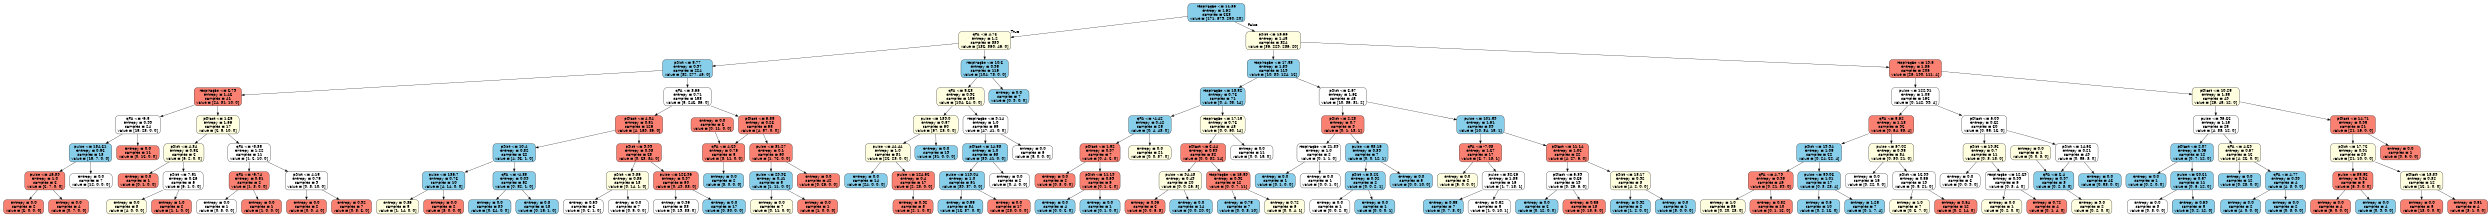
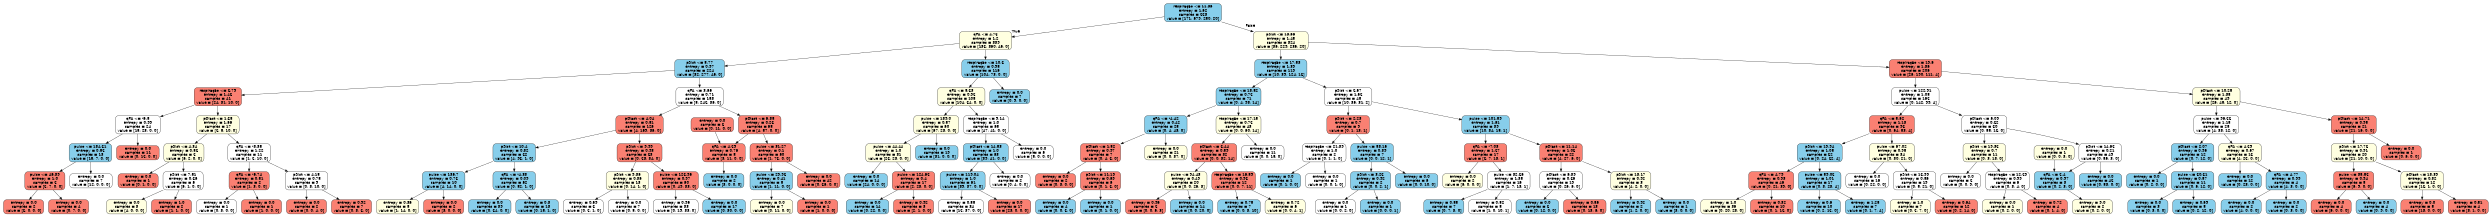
none -> (867, 207)
(960, 207) -> (961, 207)
(2147, 207) -> (2148, 207)
